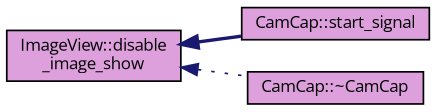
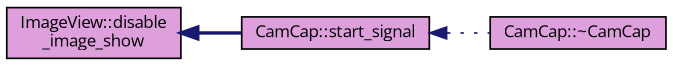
(223, 73) -> (468, 33)
